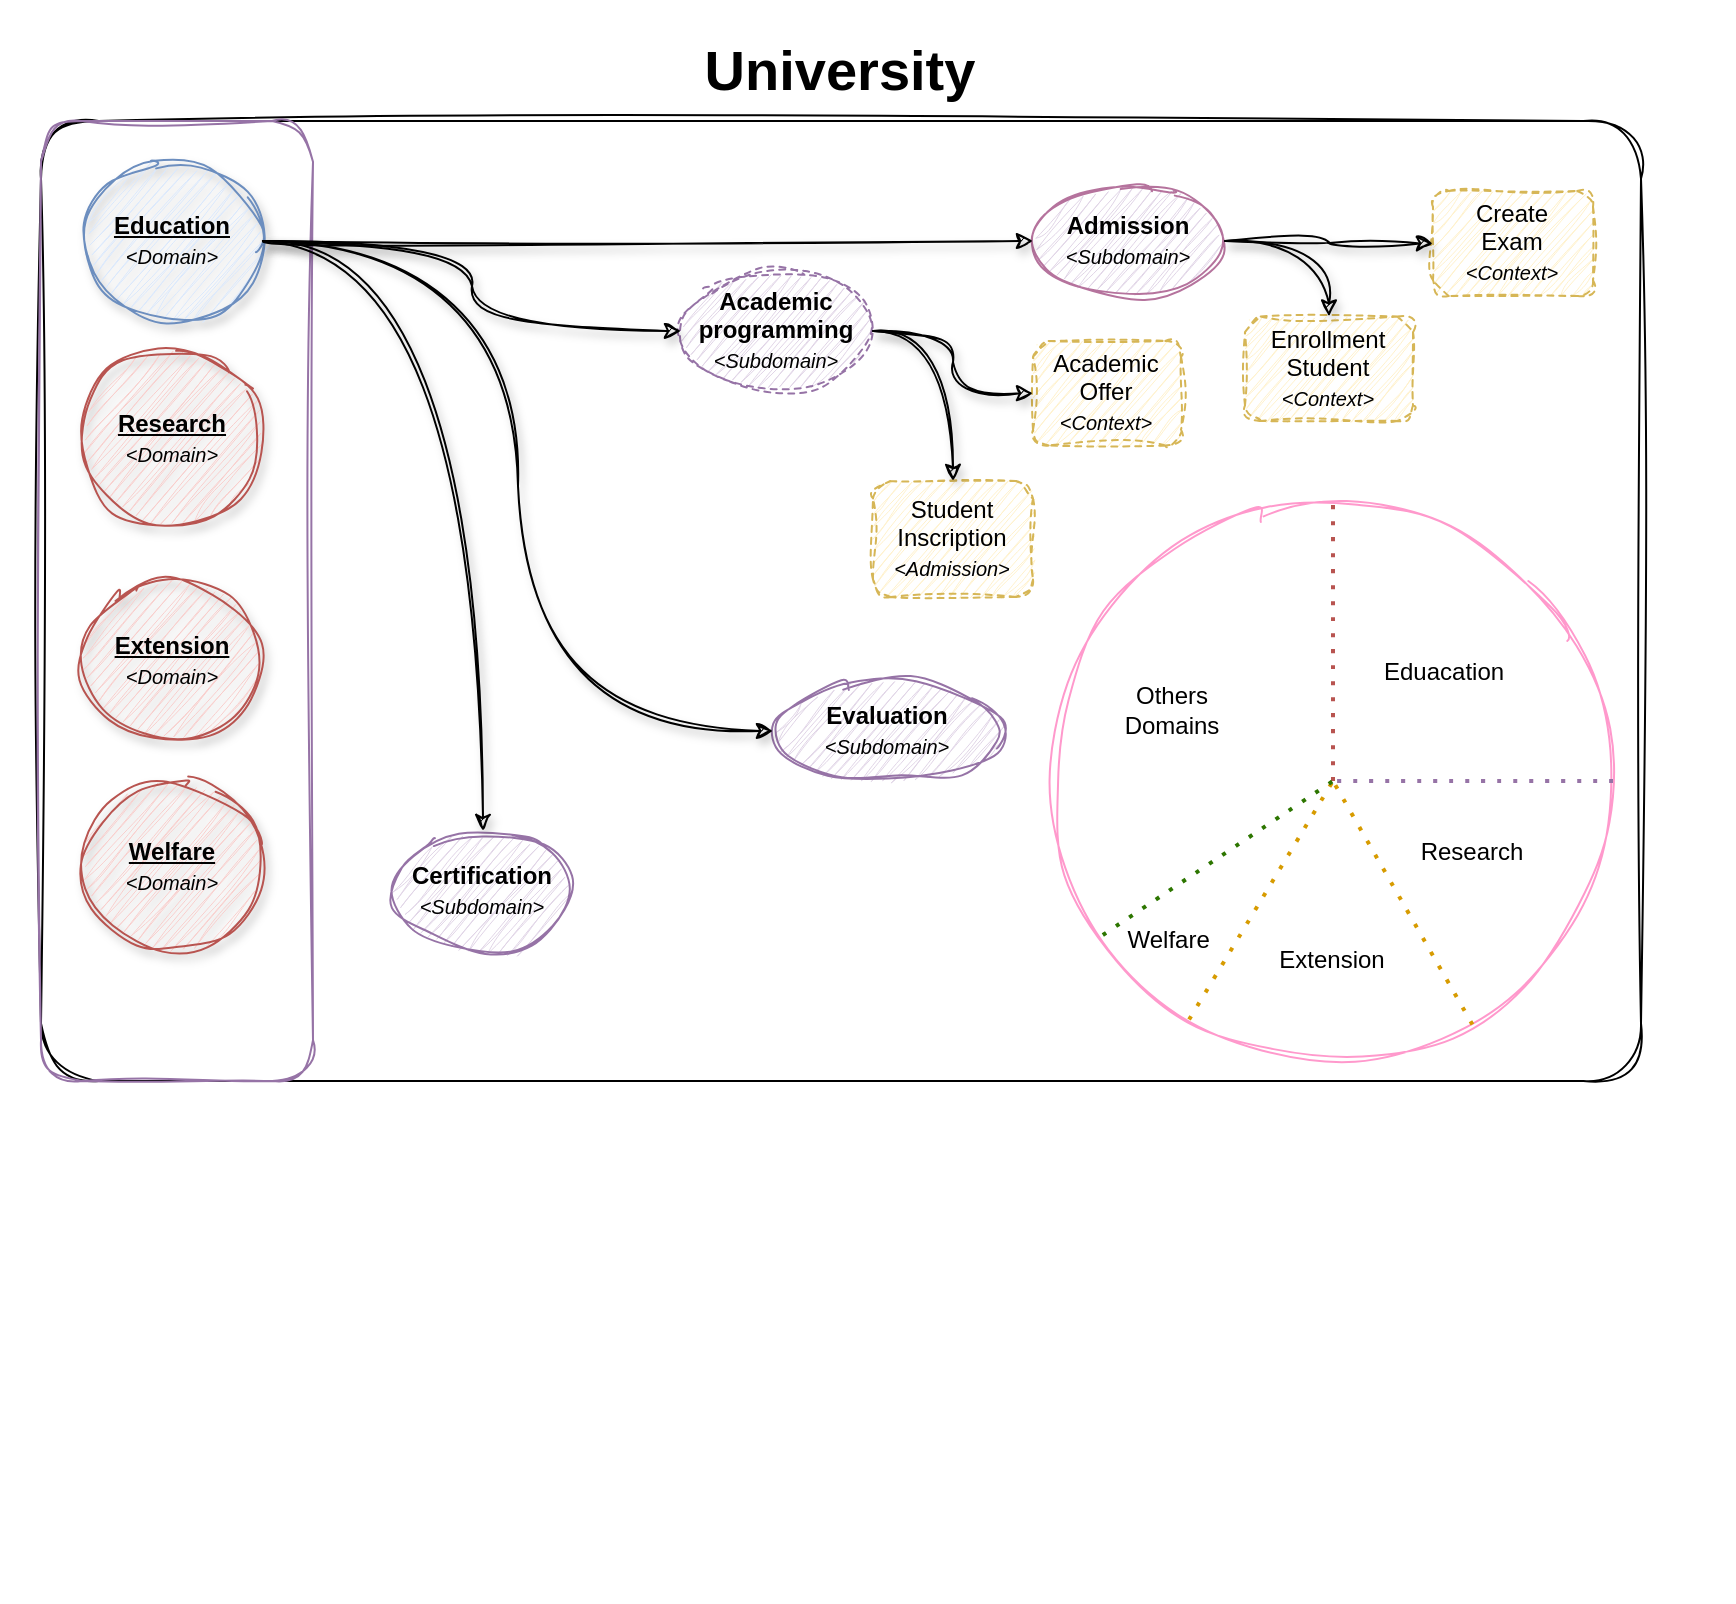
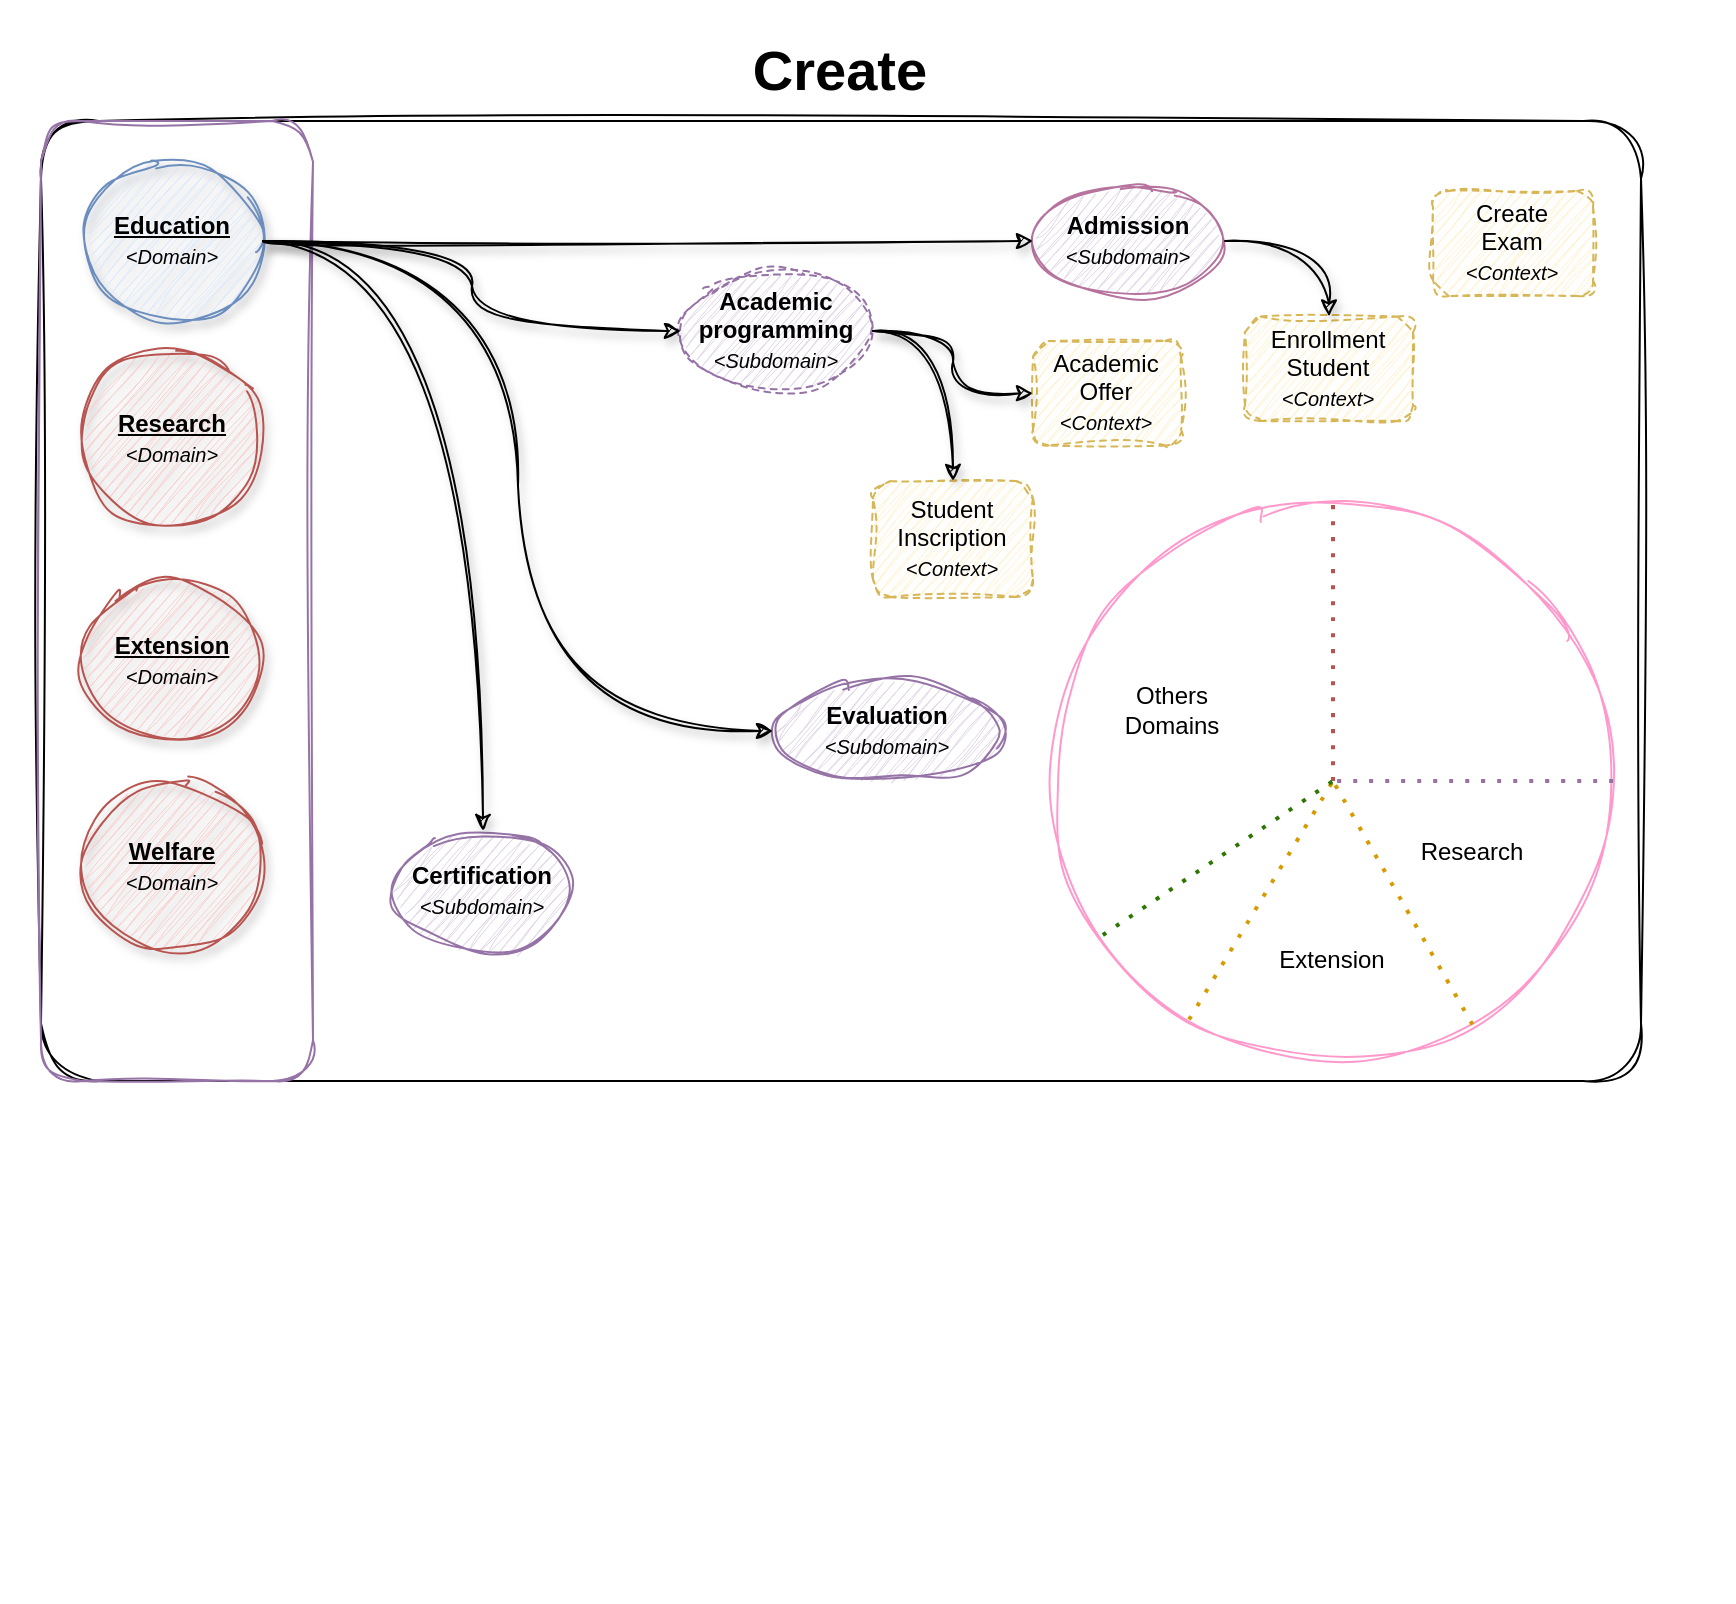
(841, 71) -> (841, 71)
(1343, 243) -> none
(953, 539) -> (953, 539)
(1453, 673) -> none
(1173, 941) -> none
